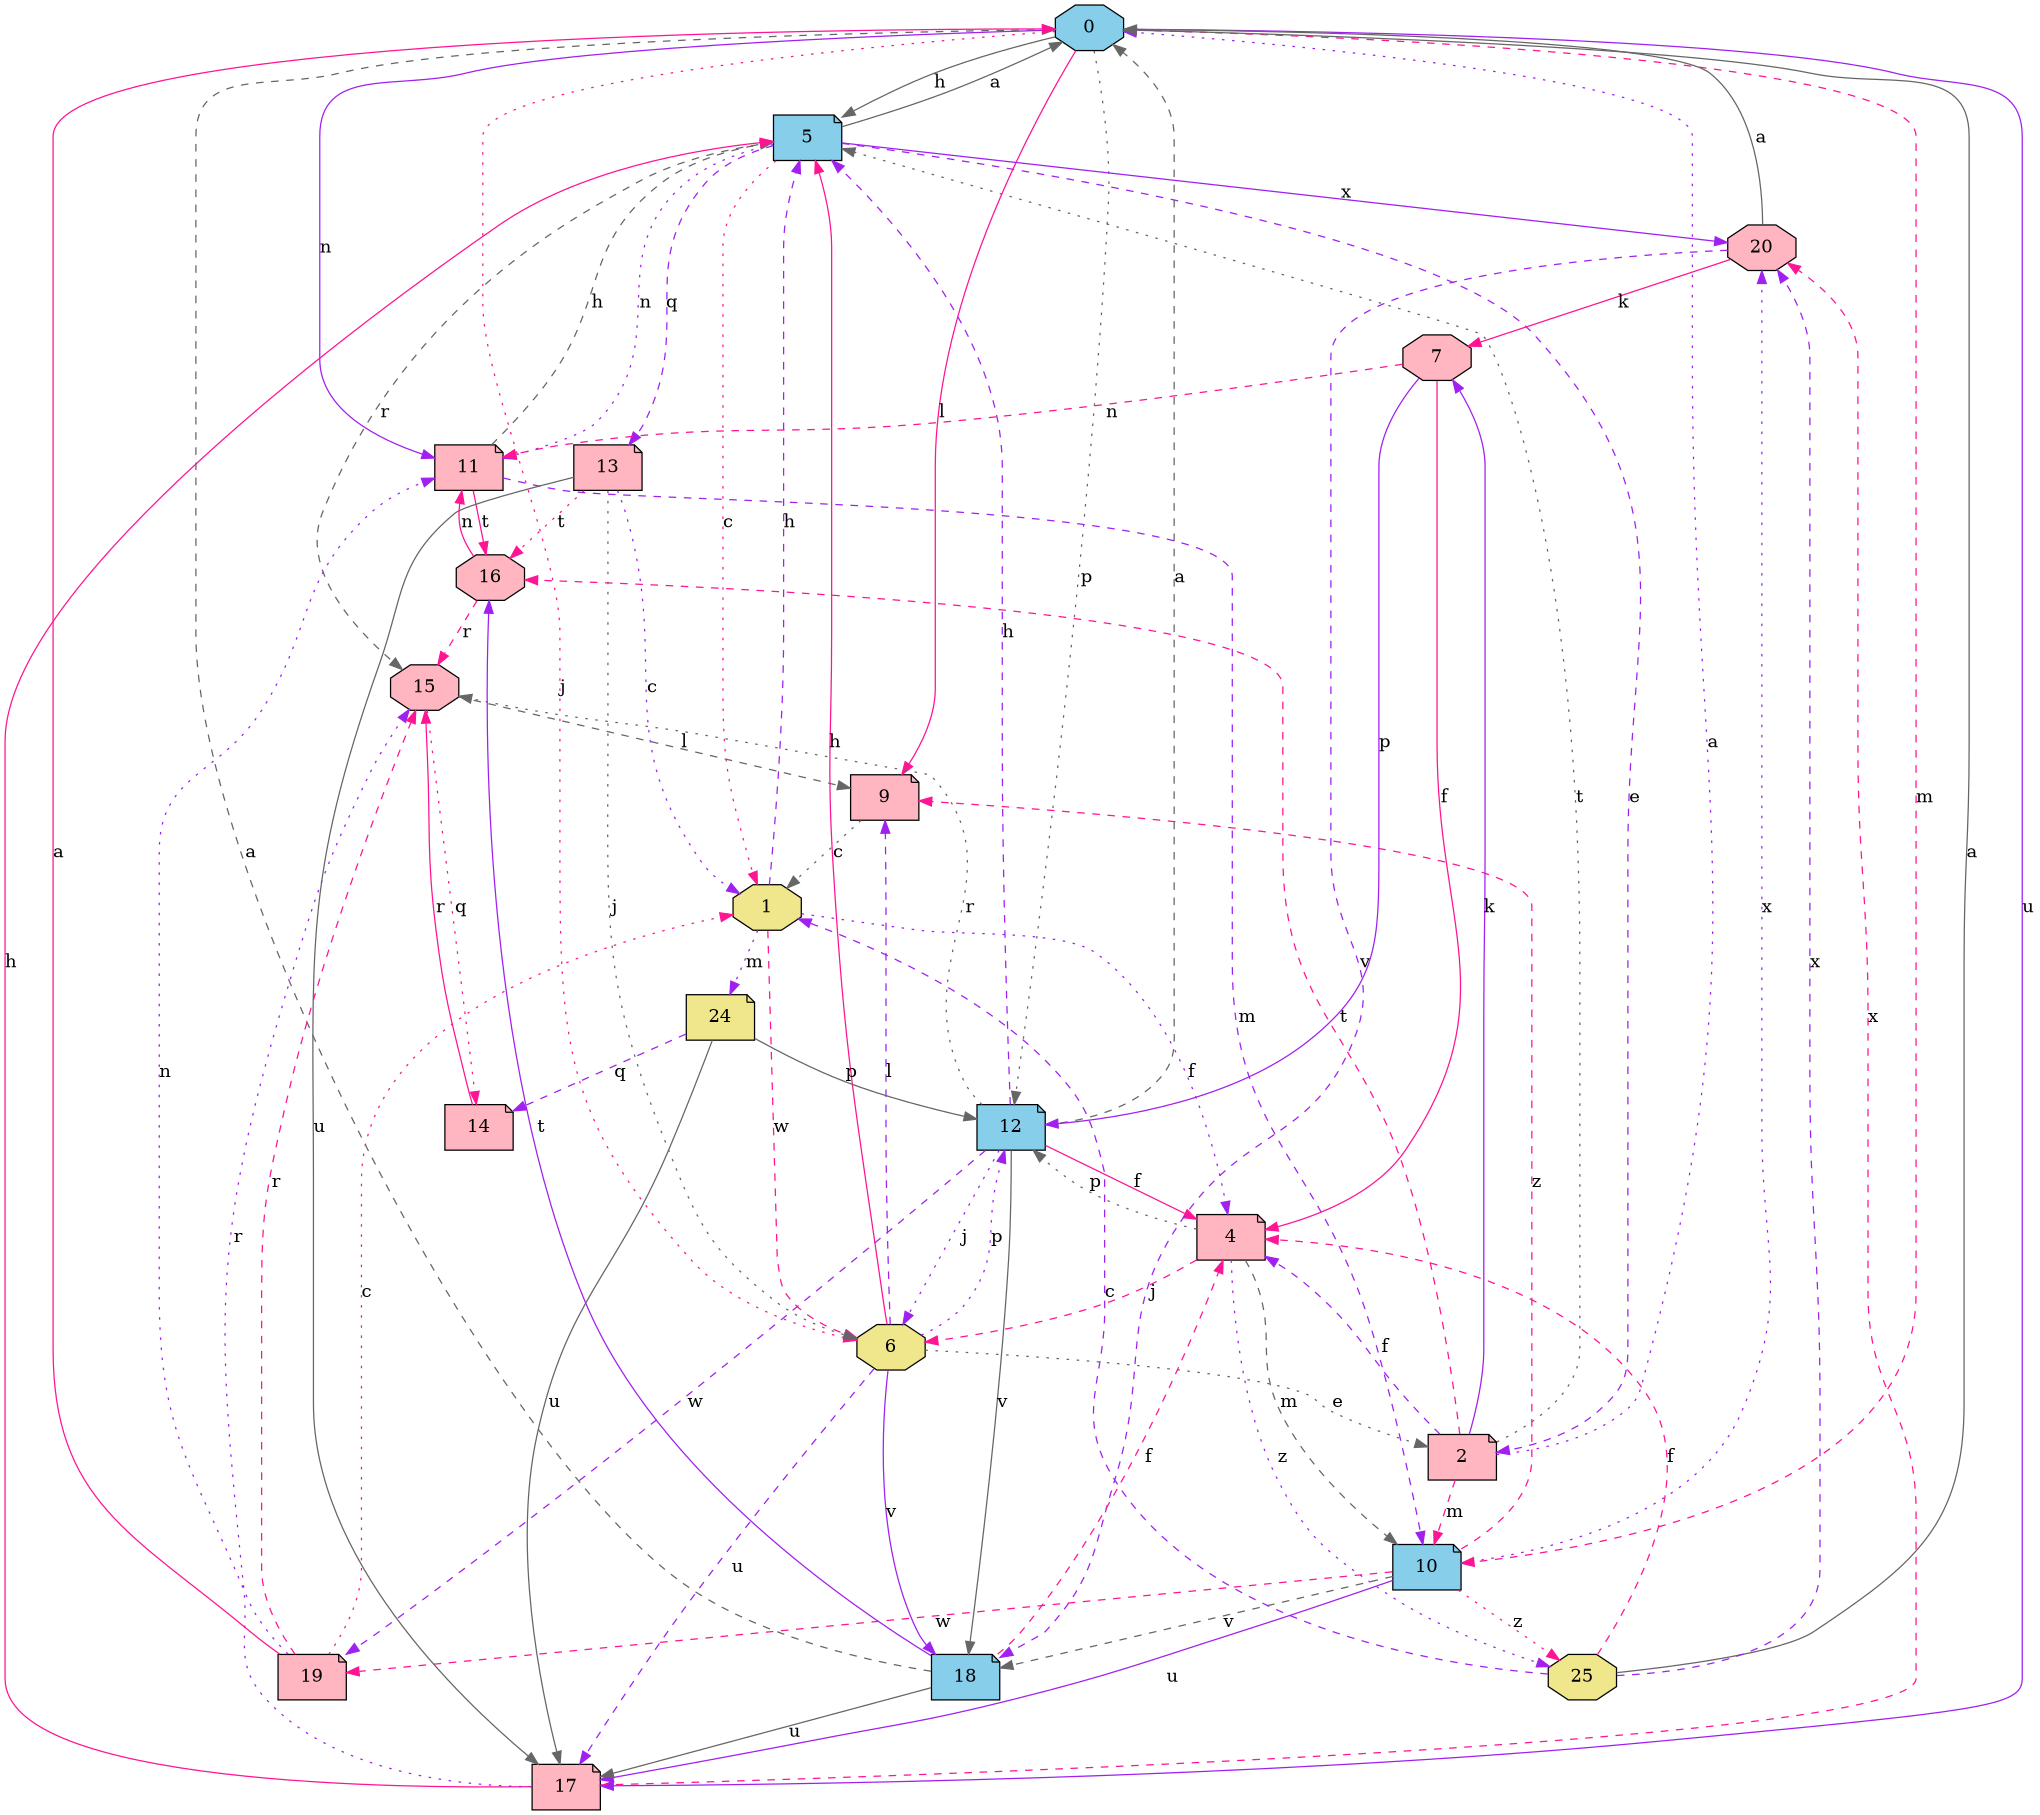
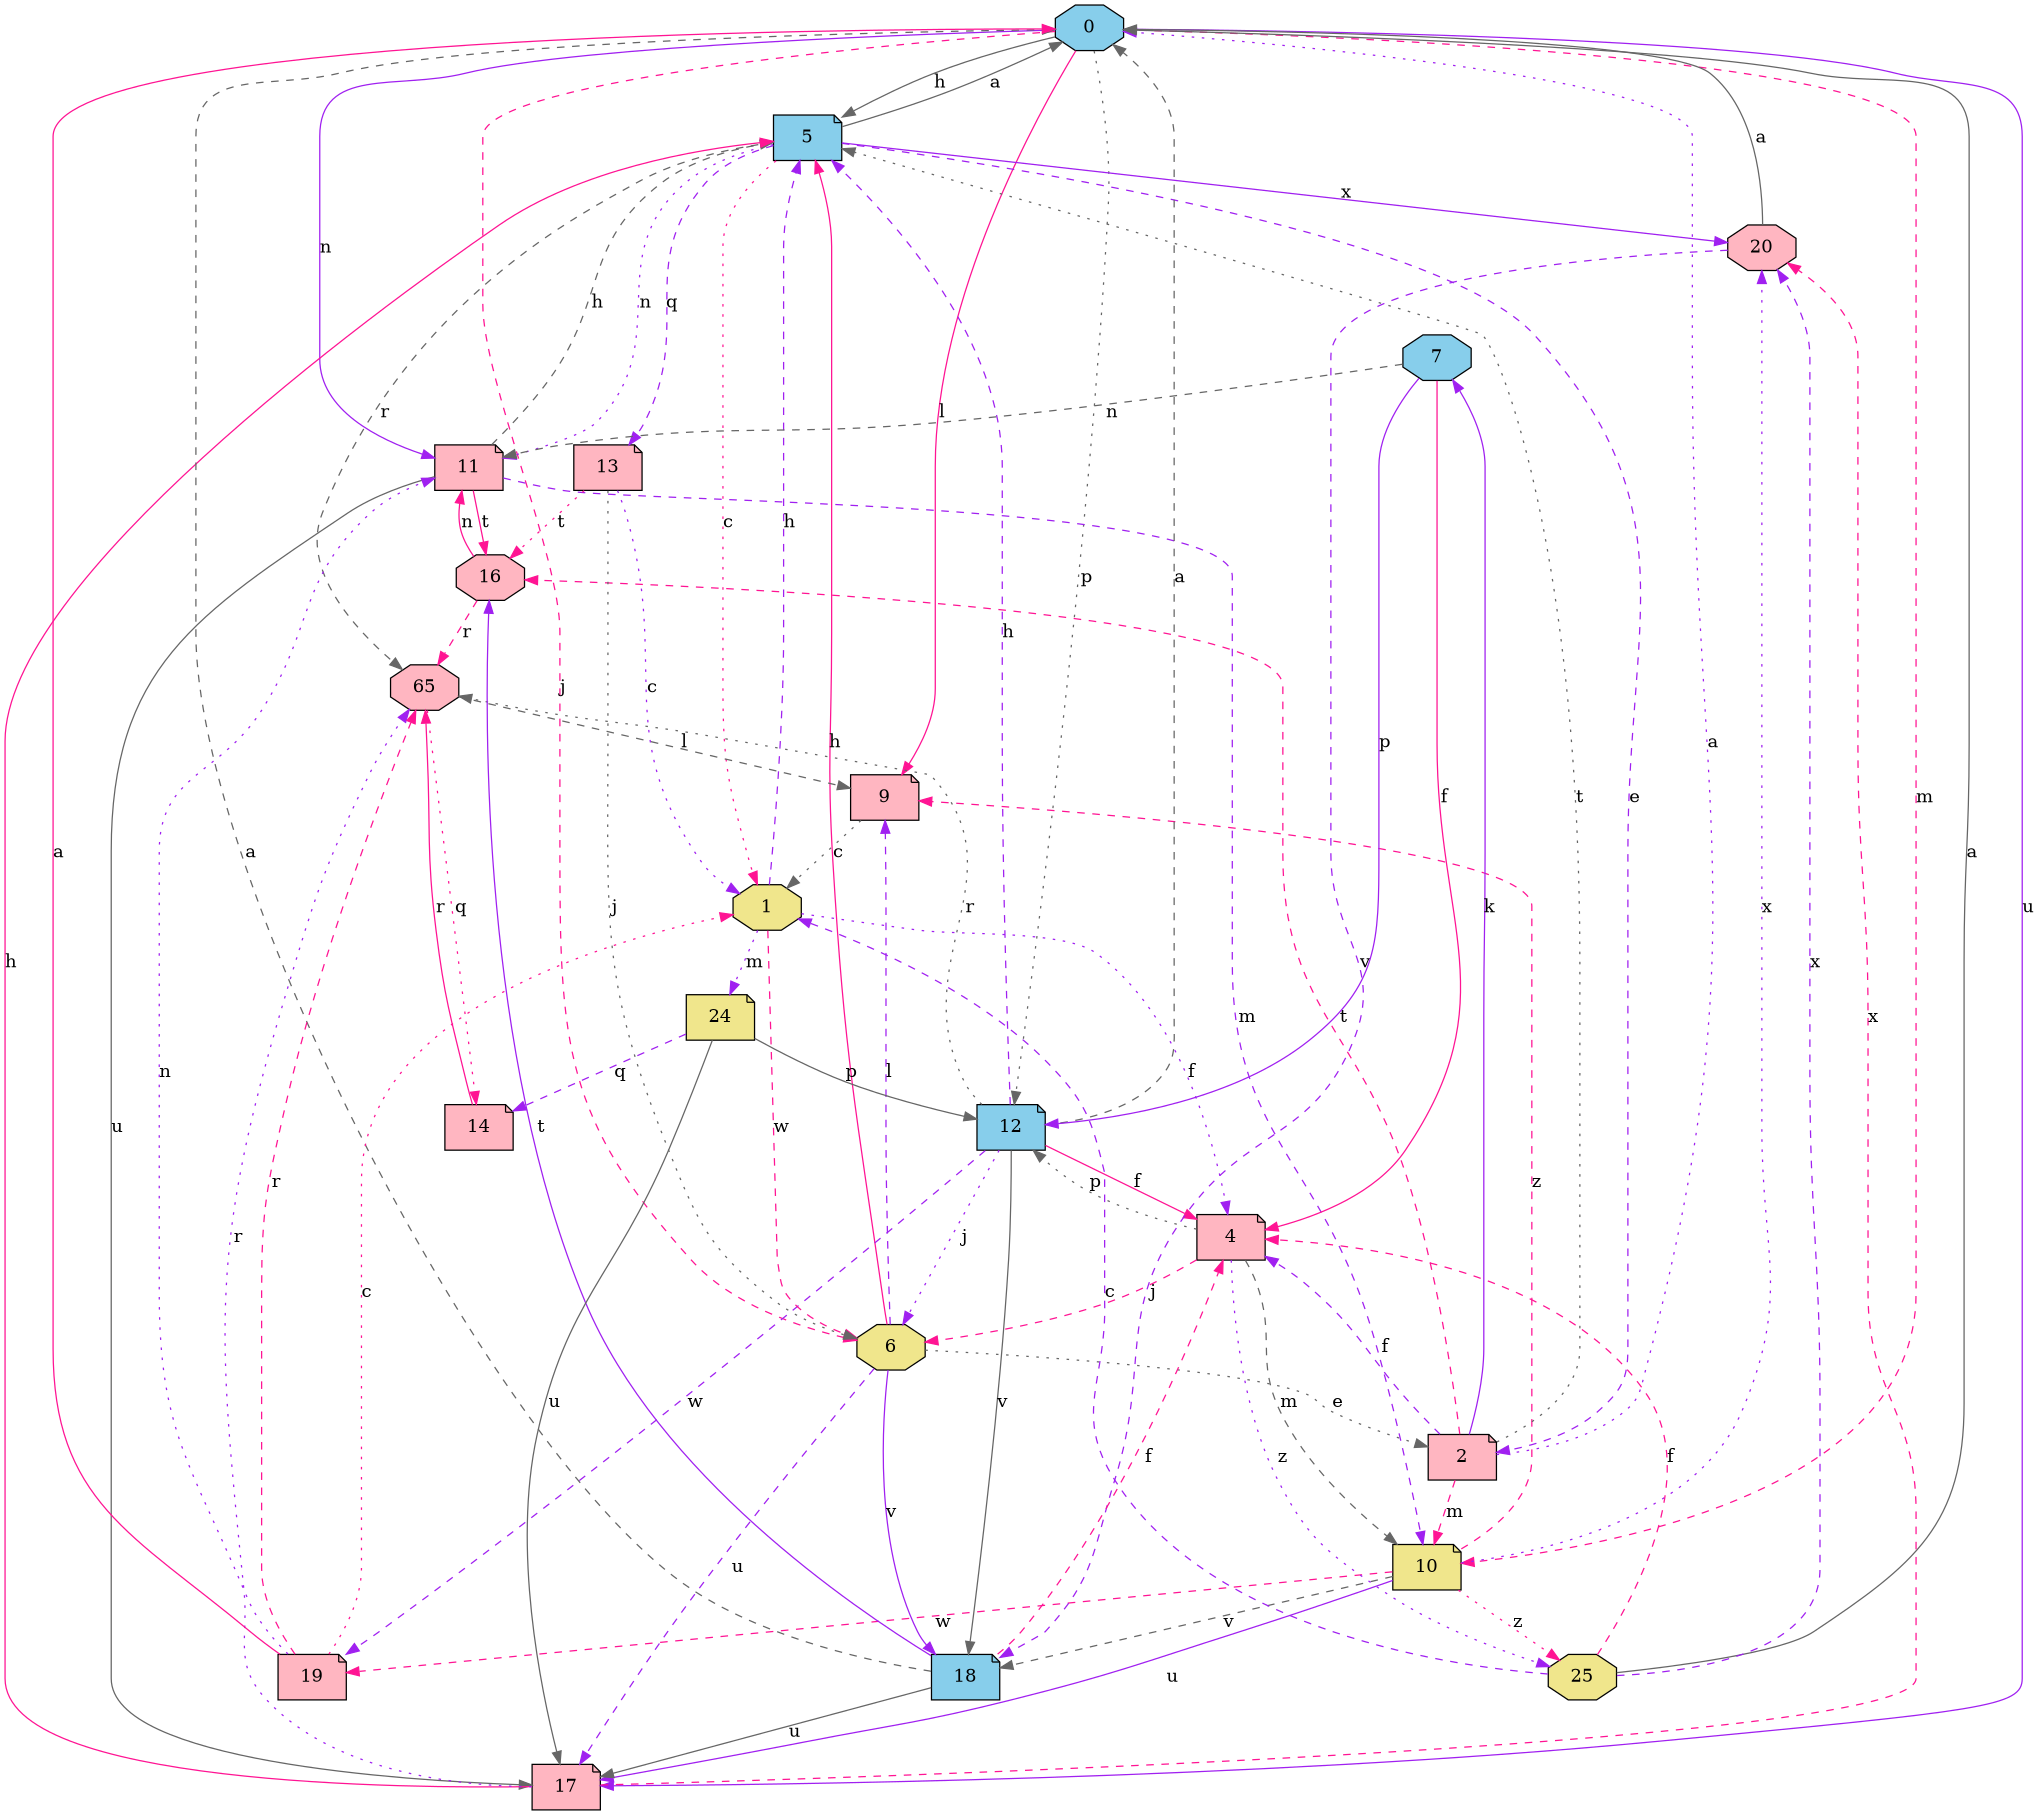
(1605, 301) -> none
(1437, 358) -> (1437, 358)
(960, 420) -> (960, 420)
(533, 506) -> (533, 506)
(425, 688) -> (425, 688)
(313, 1094) -> (111, 1218)
(987, 1262) -> none
(1427, 1567) -> (1427, 1567)
